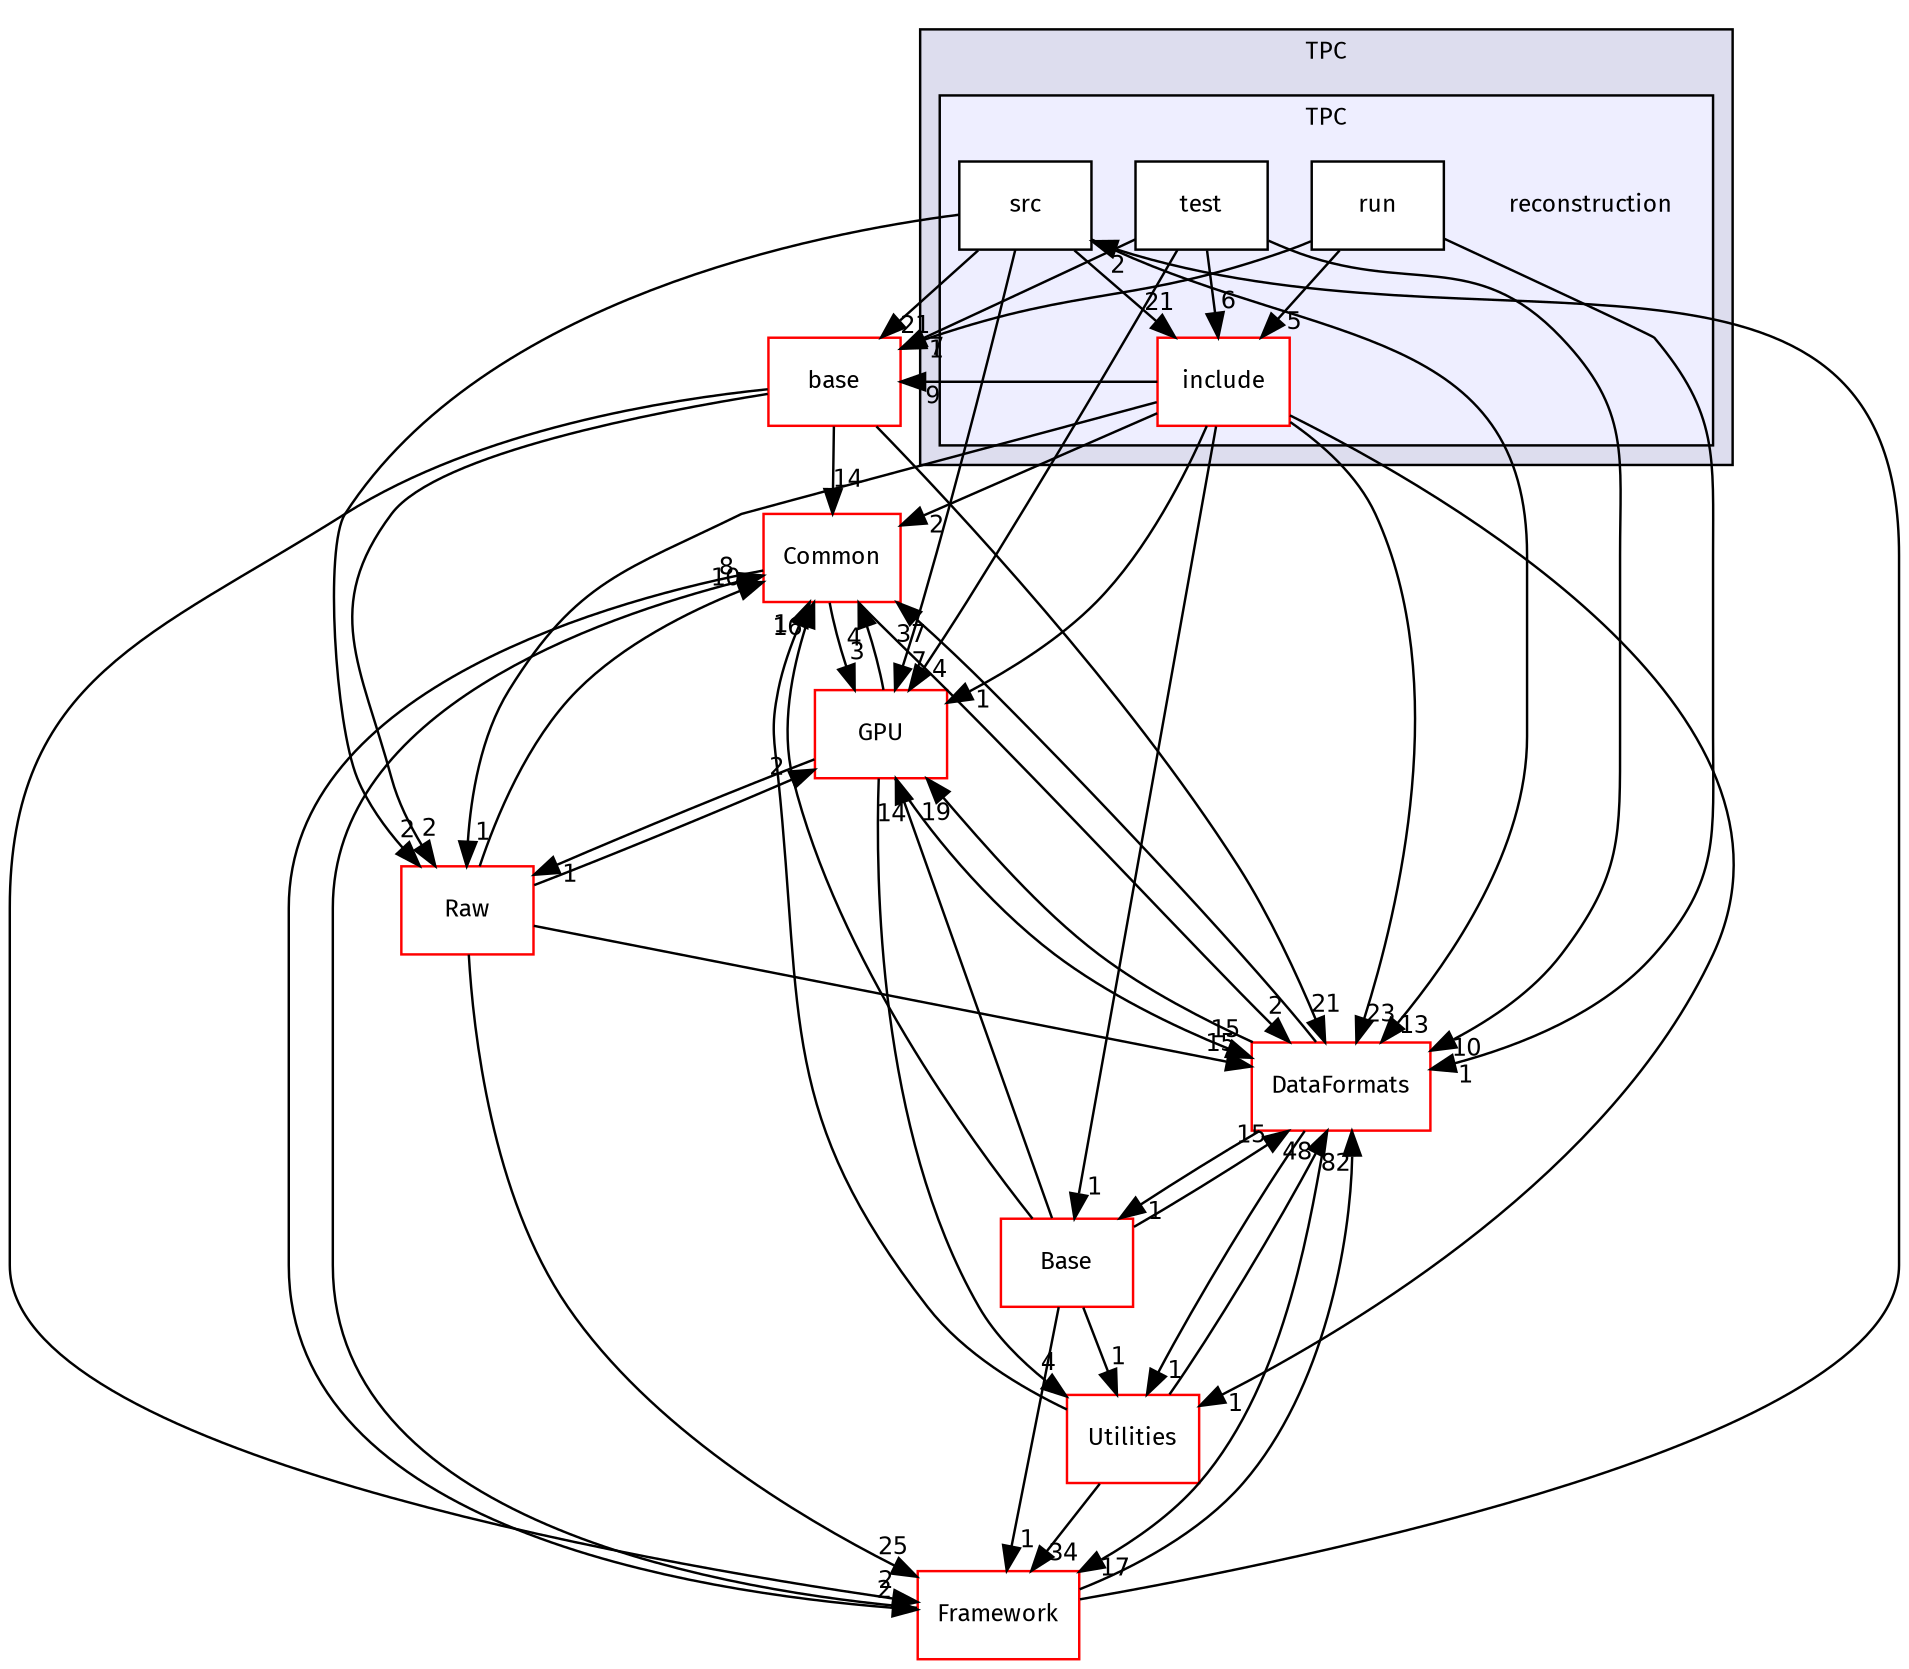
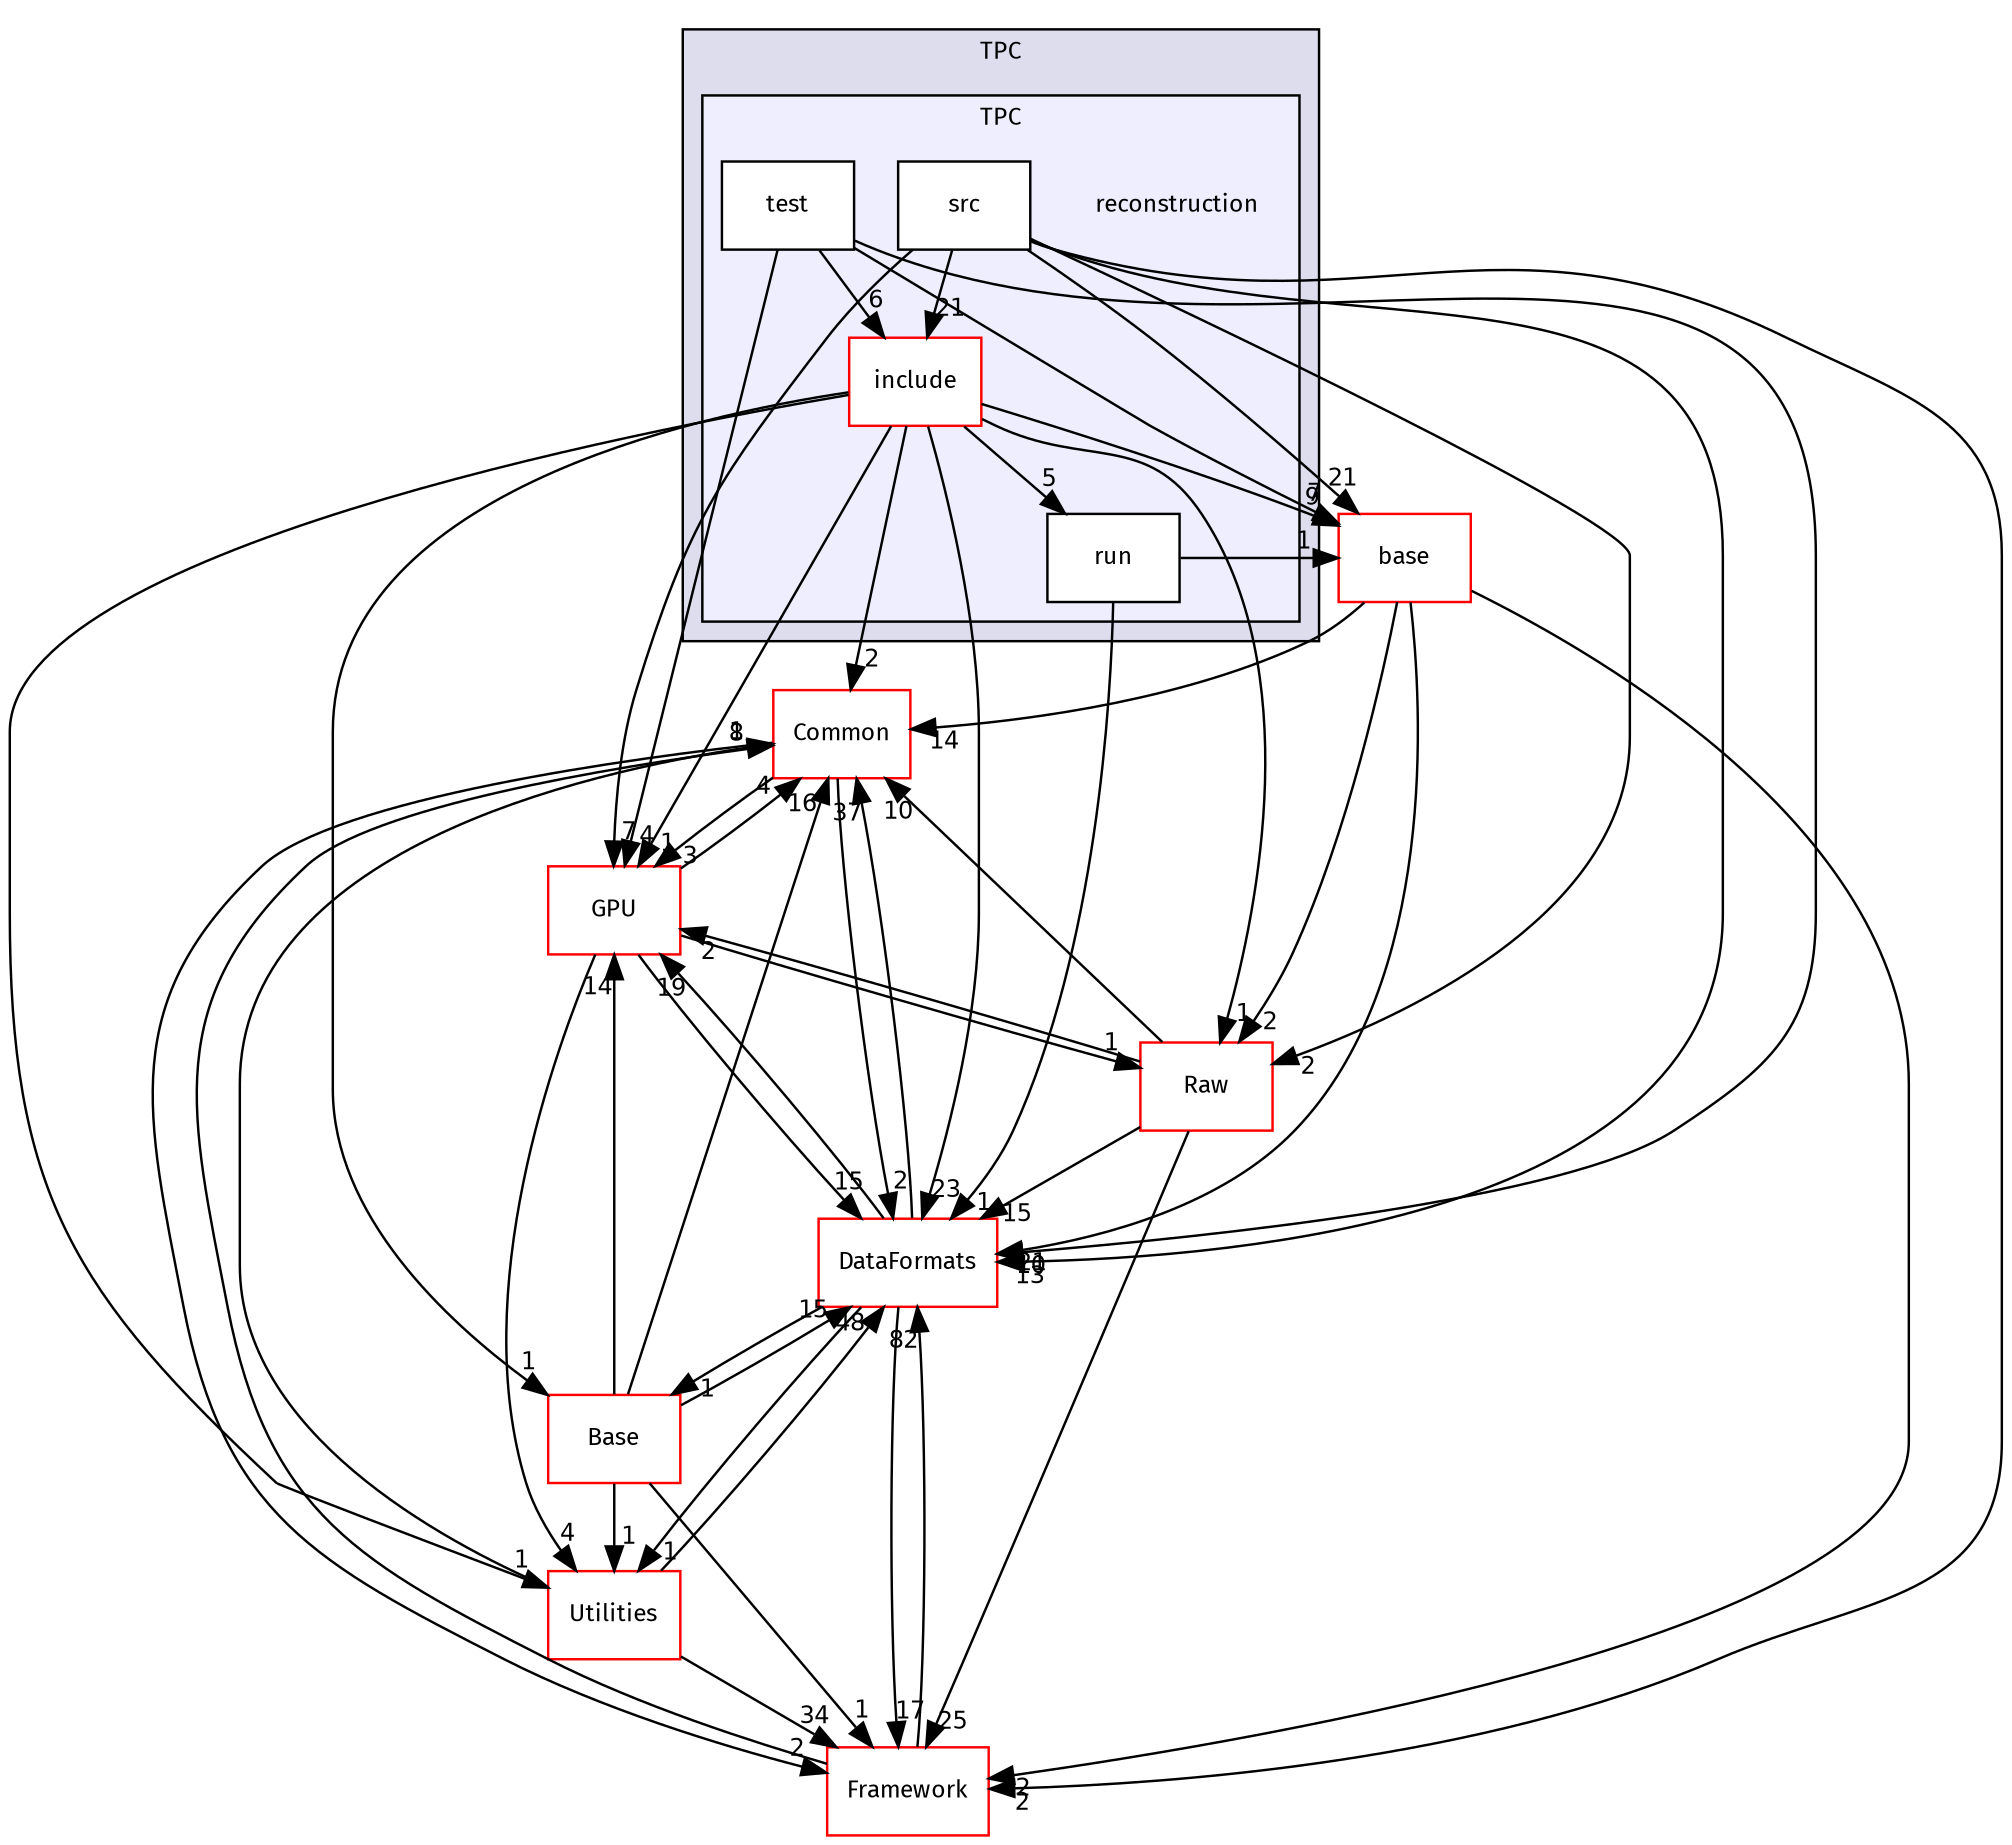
(1309, 285) -> (1005, 462)
(1899, 902) -> (2002, 1002)
